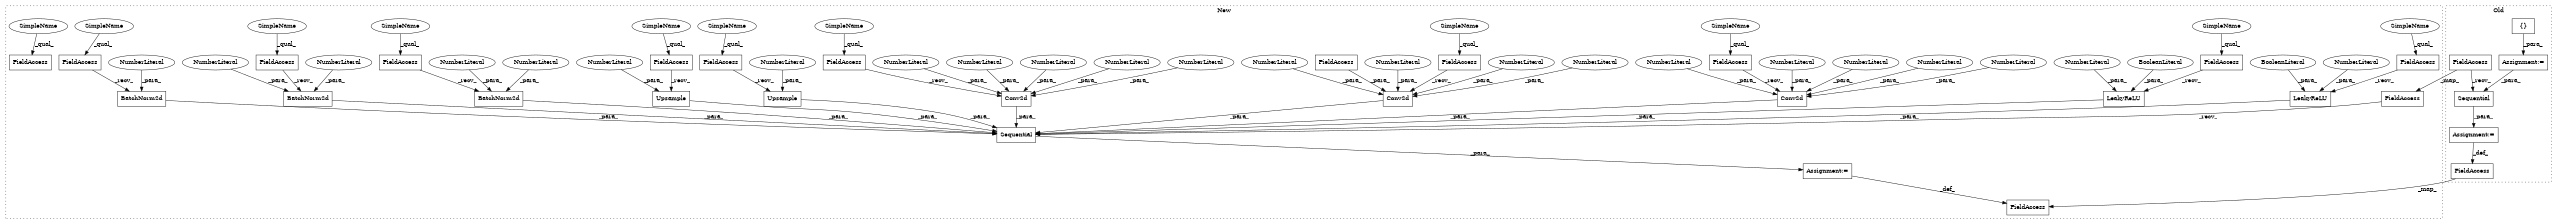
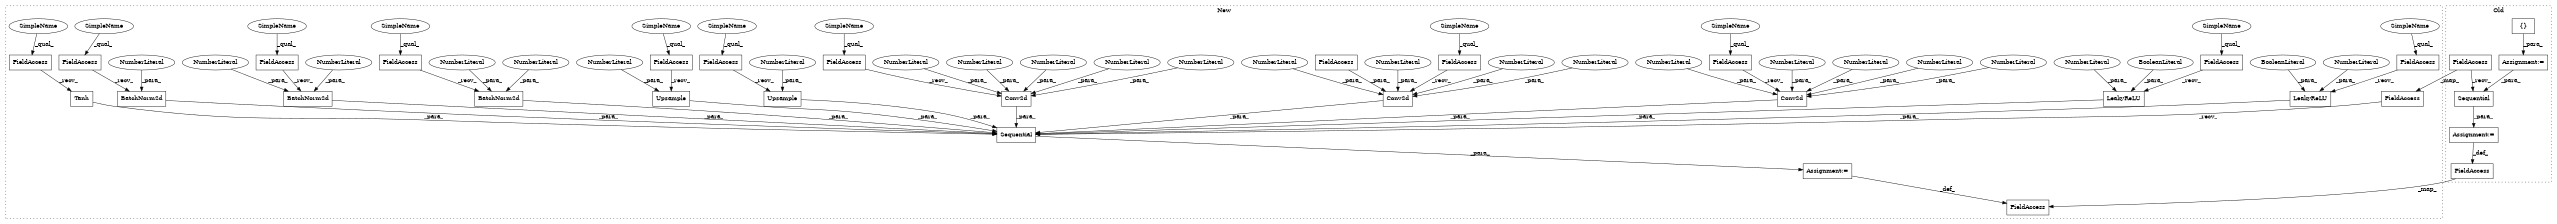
none -> (82, 99)
